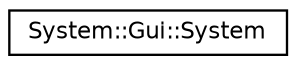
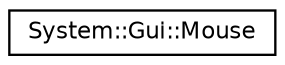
(148, 33) -> (142, 33)
